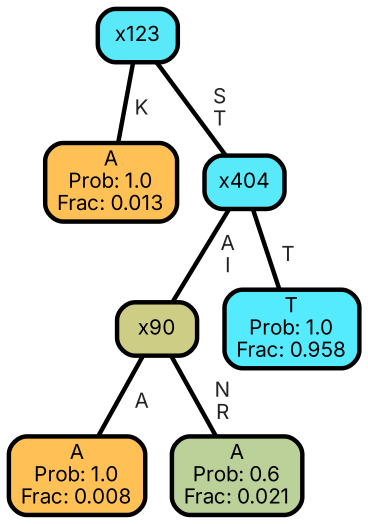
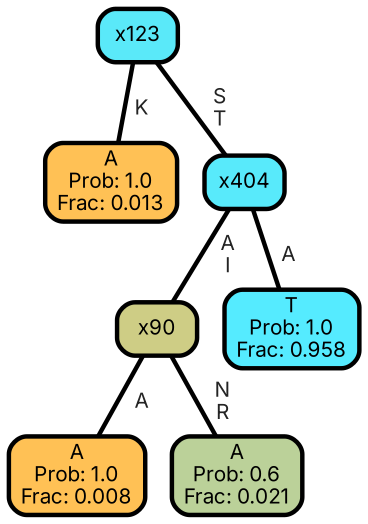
(285, 256) -> (286, 256)
